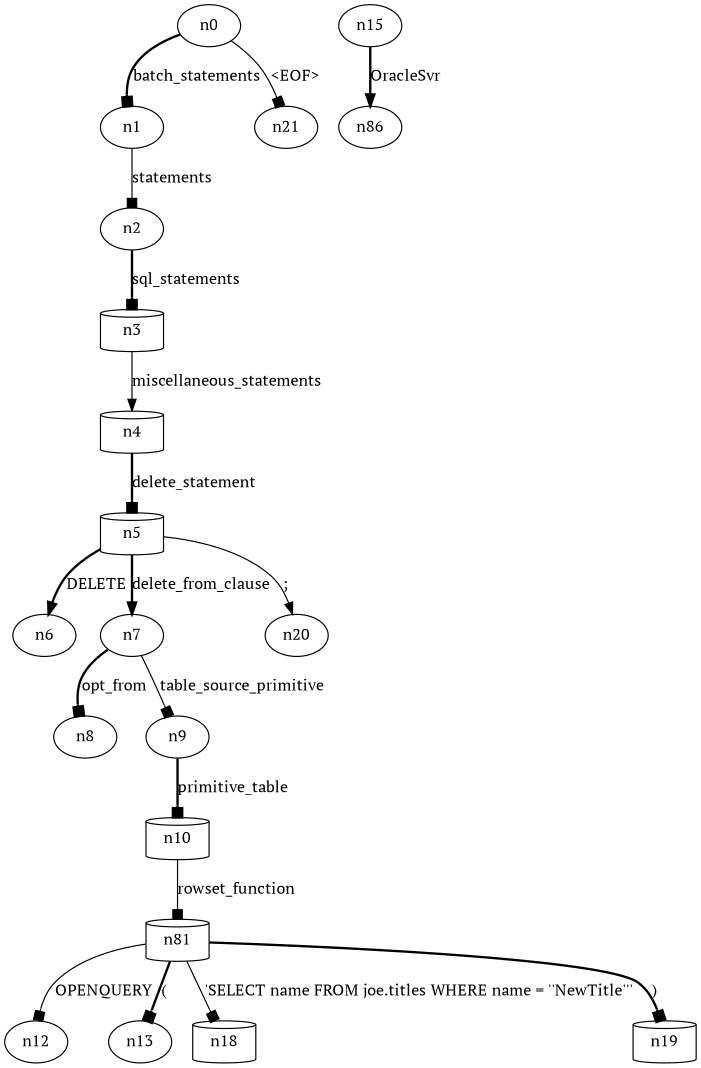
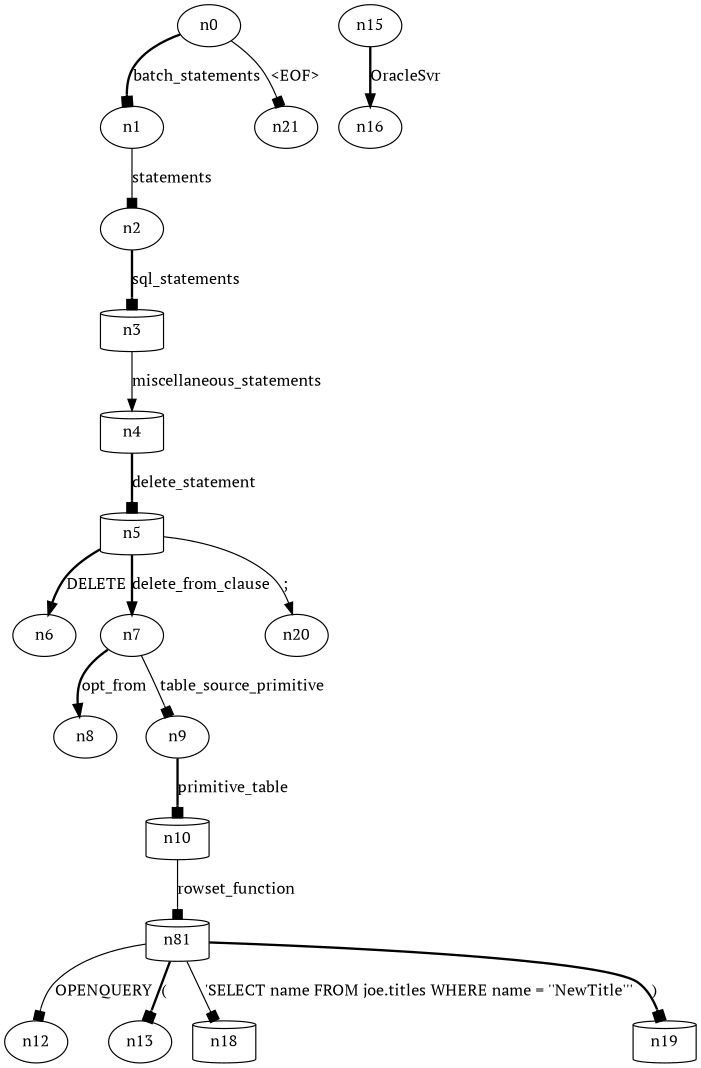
(370, 127) -> (370, 127)
(84, 673) -> (84, 673)
